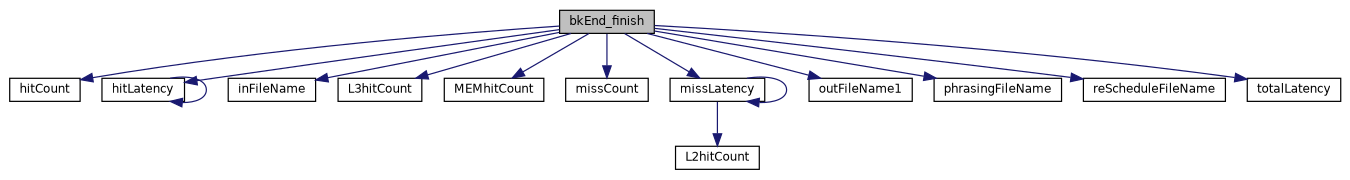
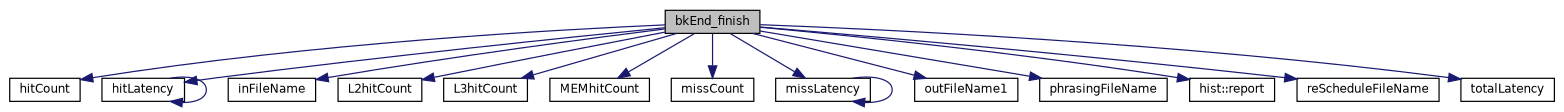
none -> (1232, 90)
(717, 118) -> (550, 54)
